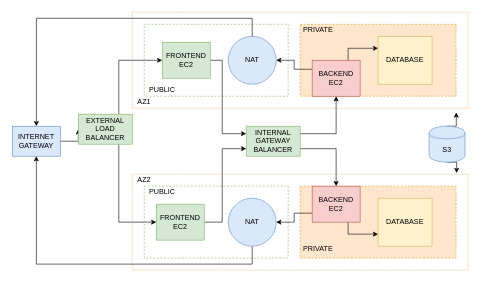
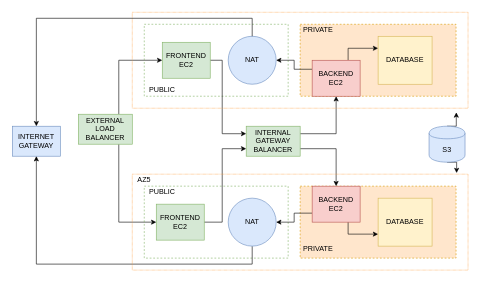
(144, 102) -> none
(78, 134) -> none
(144, 180) -> (144, 180)
